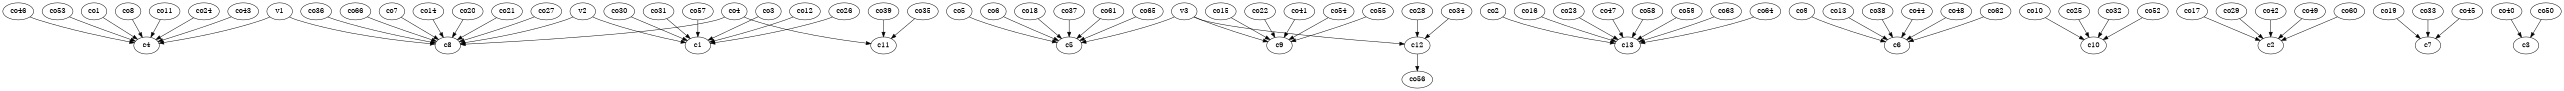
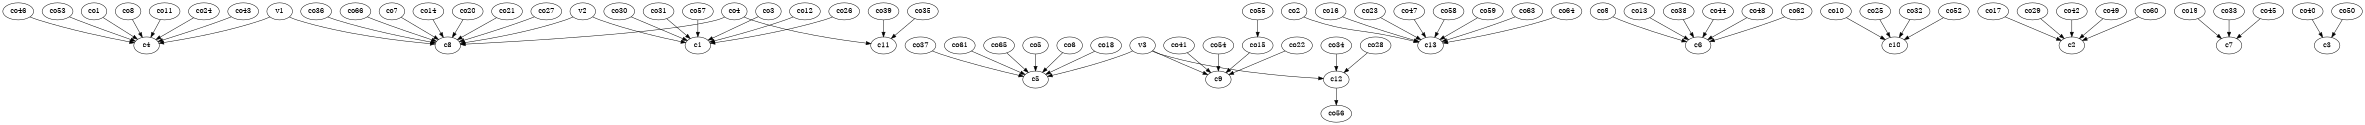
(1331, 29) -> (1258, 26)
